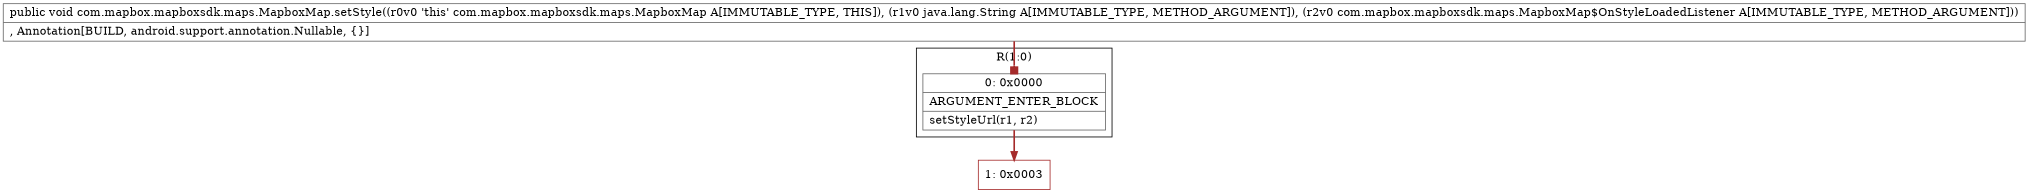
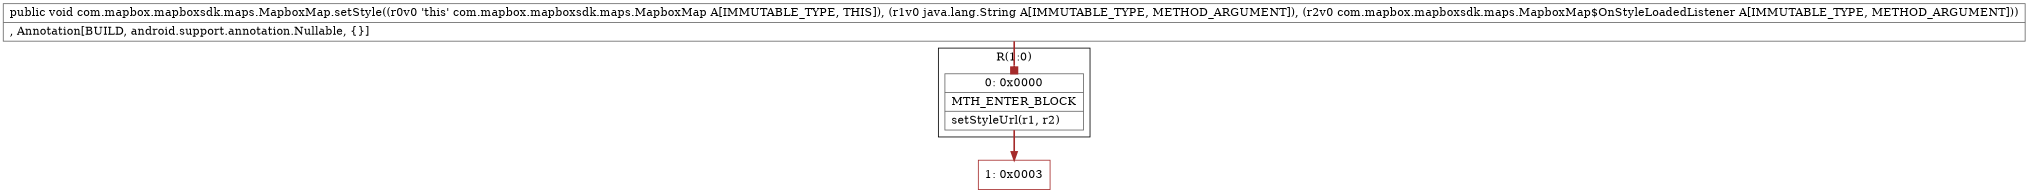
(1014, 102) -> (1014, 102)
